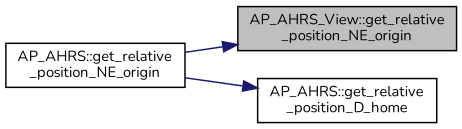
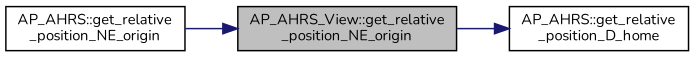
(214, 82) -> (476, 29)
